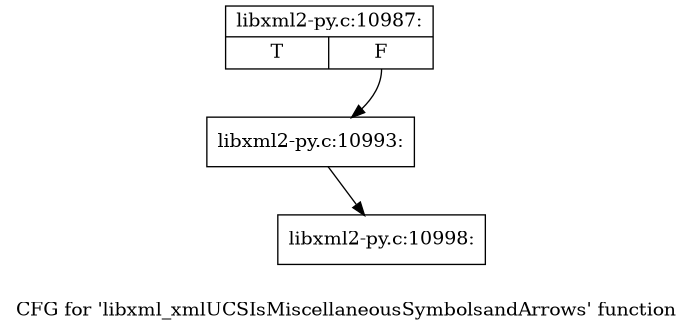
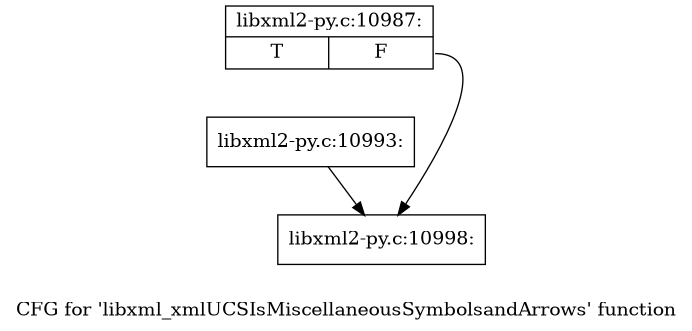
(376, 91) -> (450, 125)
